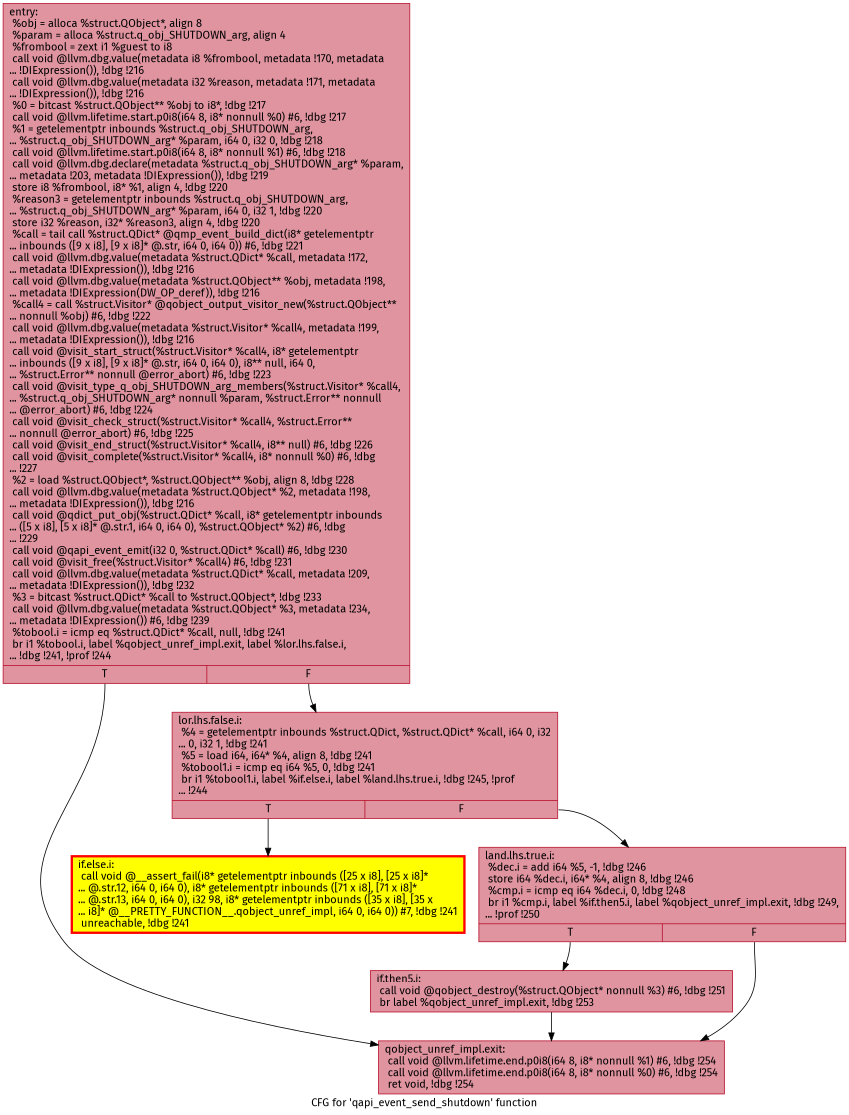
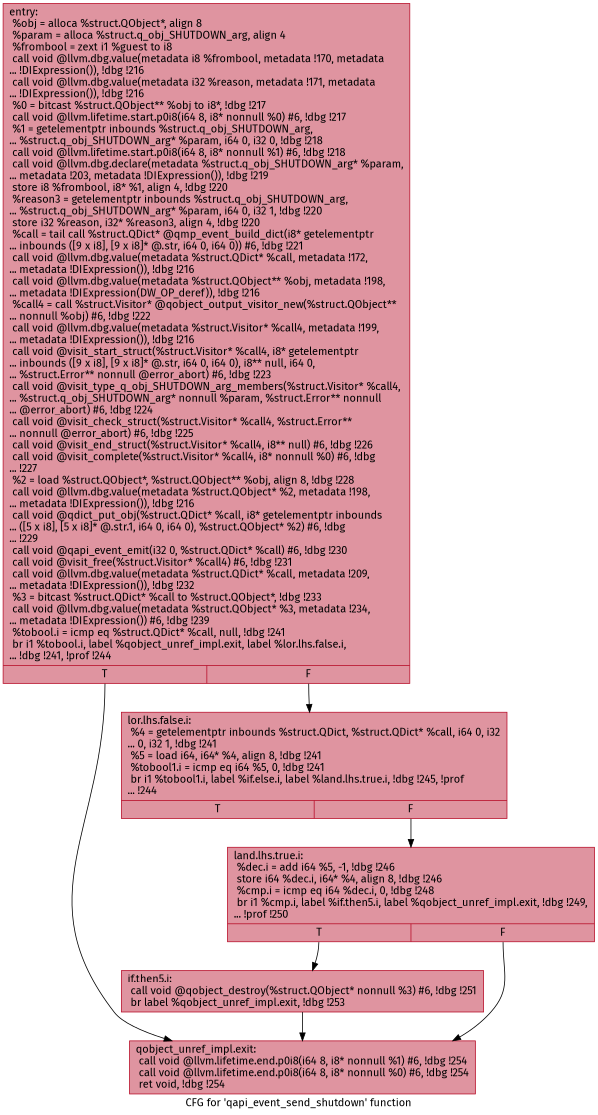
(268, 895) -> none
